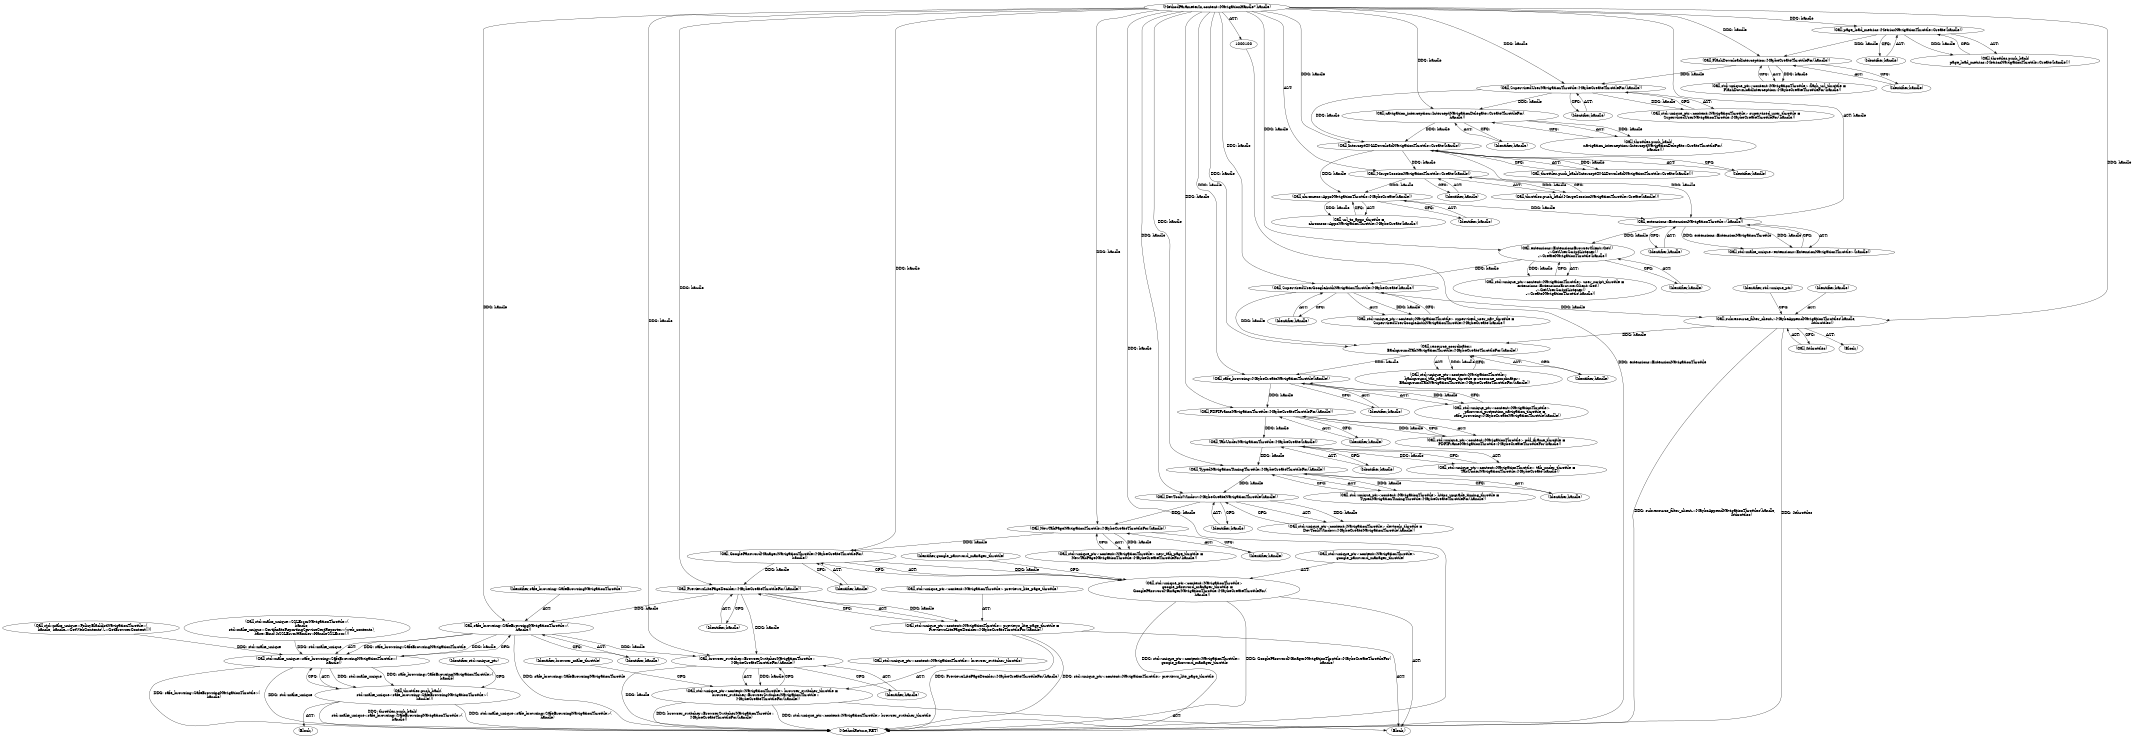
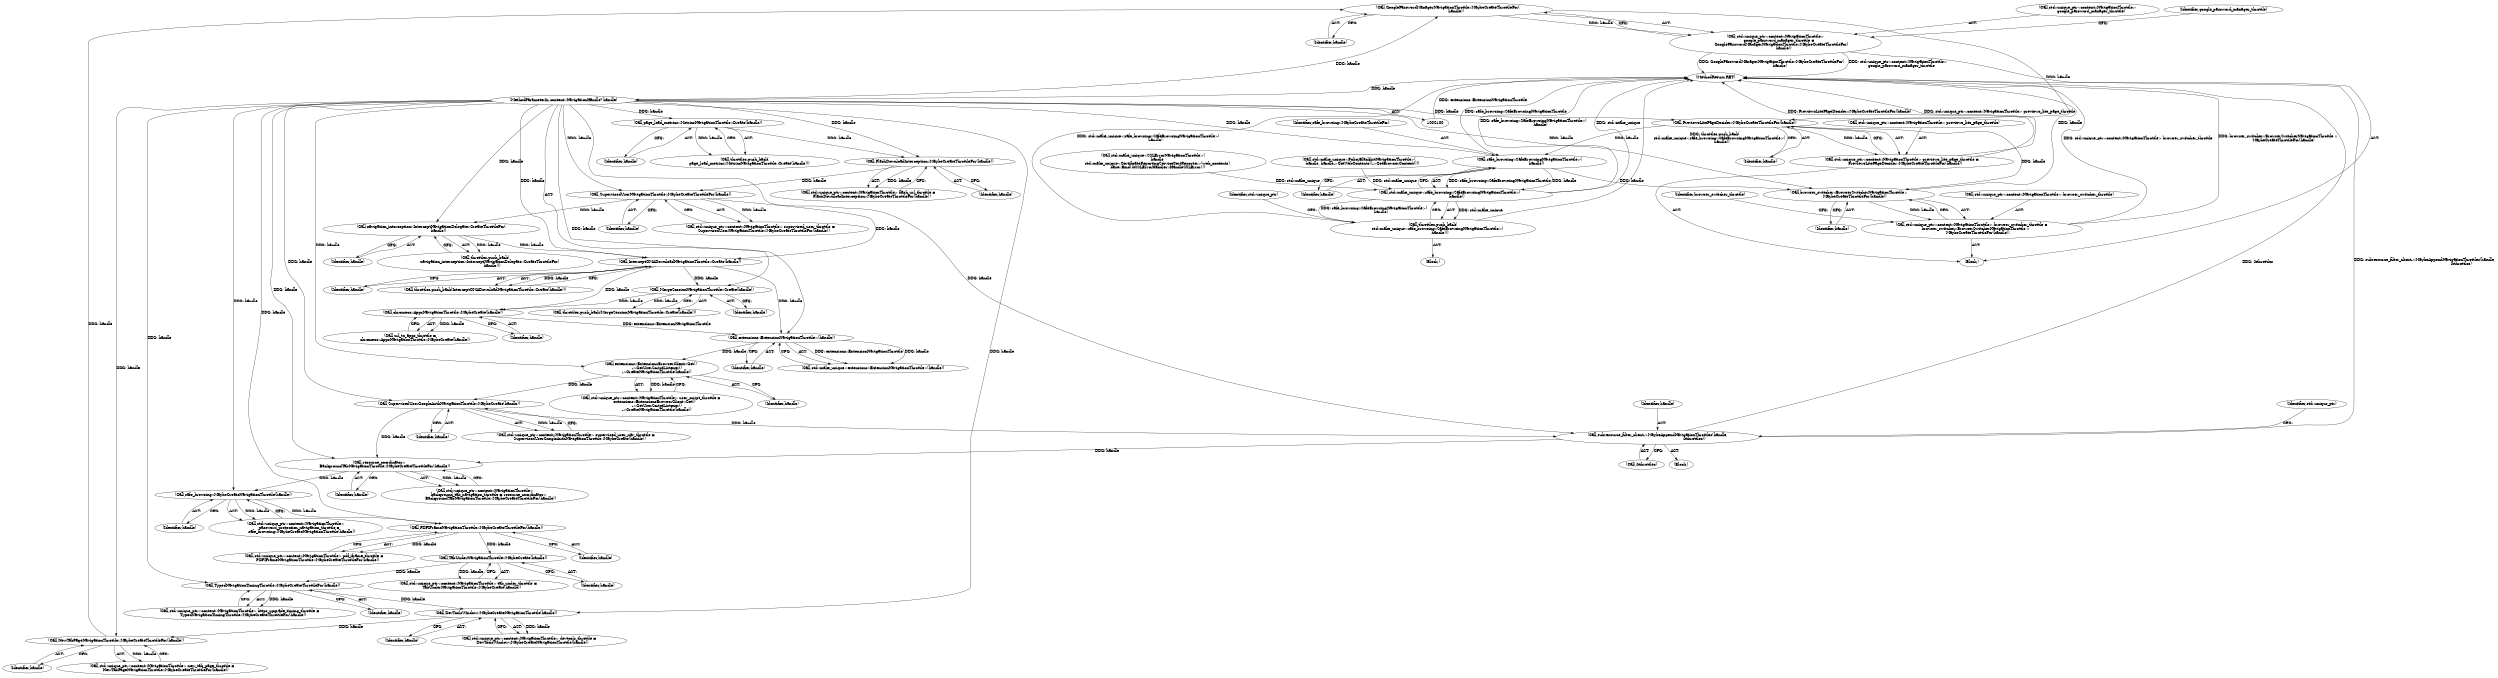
(1855, 116) -> (584, 229)
(1543, 208) -> (667, 324)
(1371, 543) -> (1164, 96)
(566, 589) -> (1341, 123)
(568, 661) -> (1710, 195)
